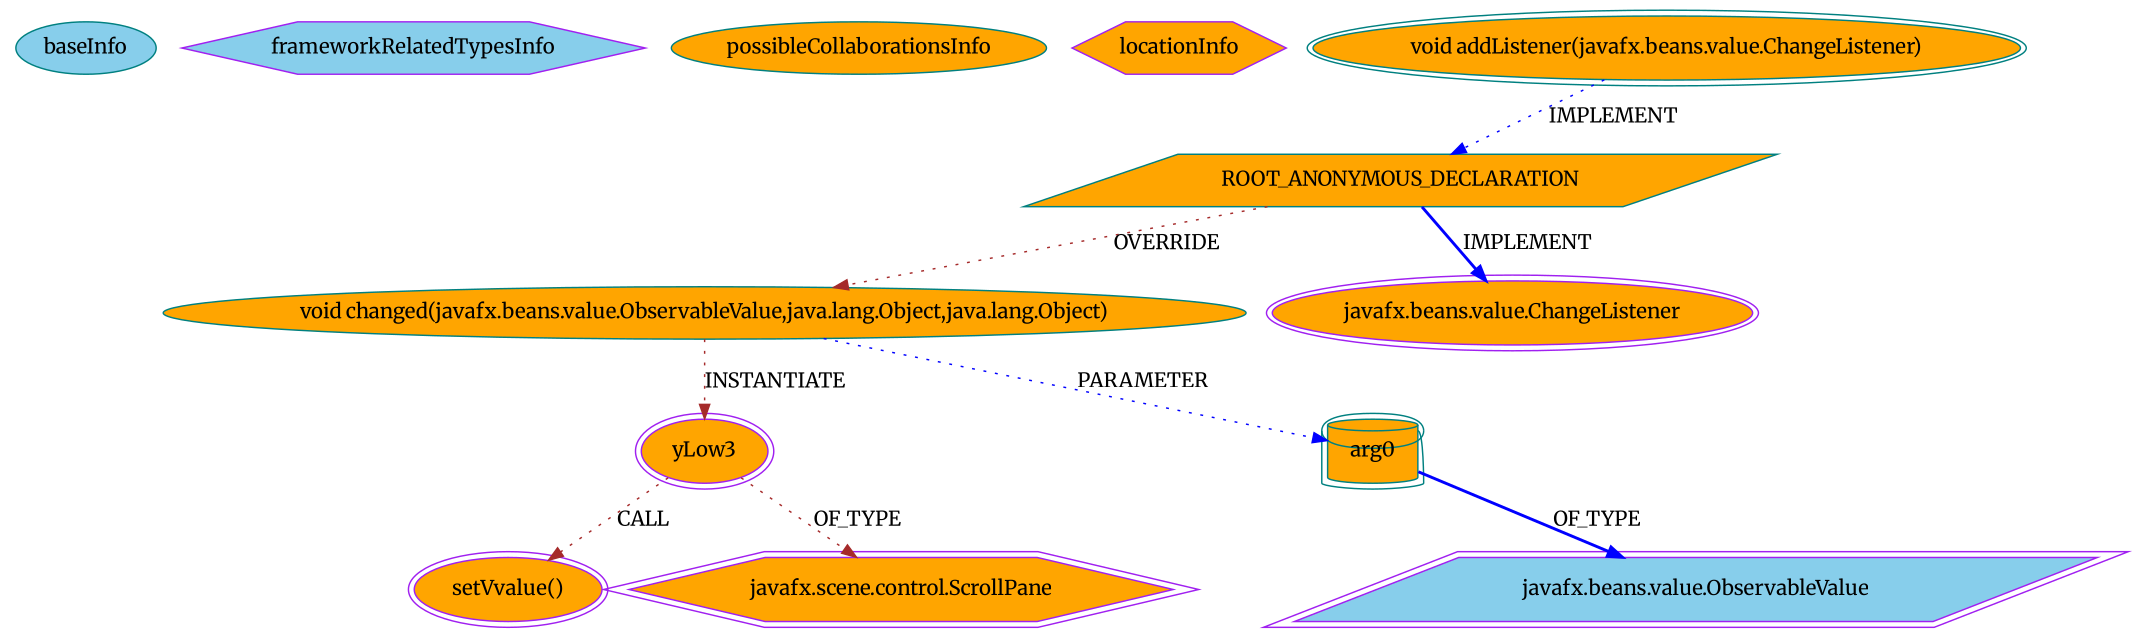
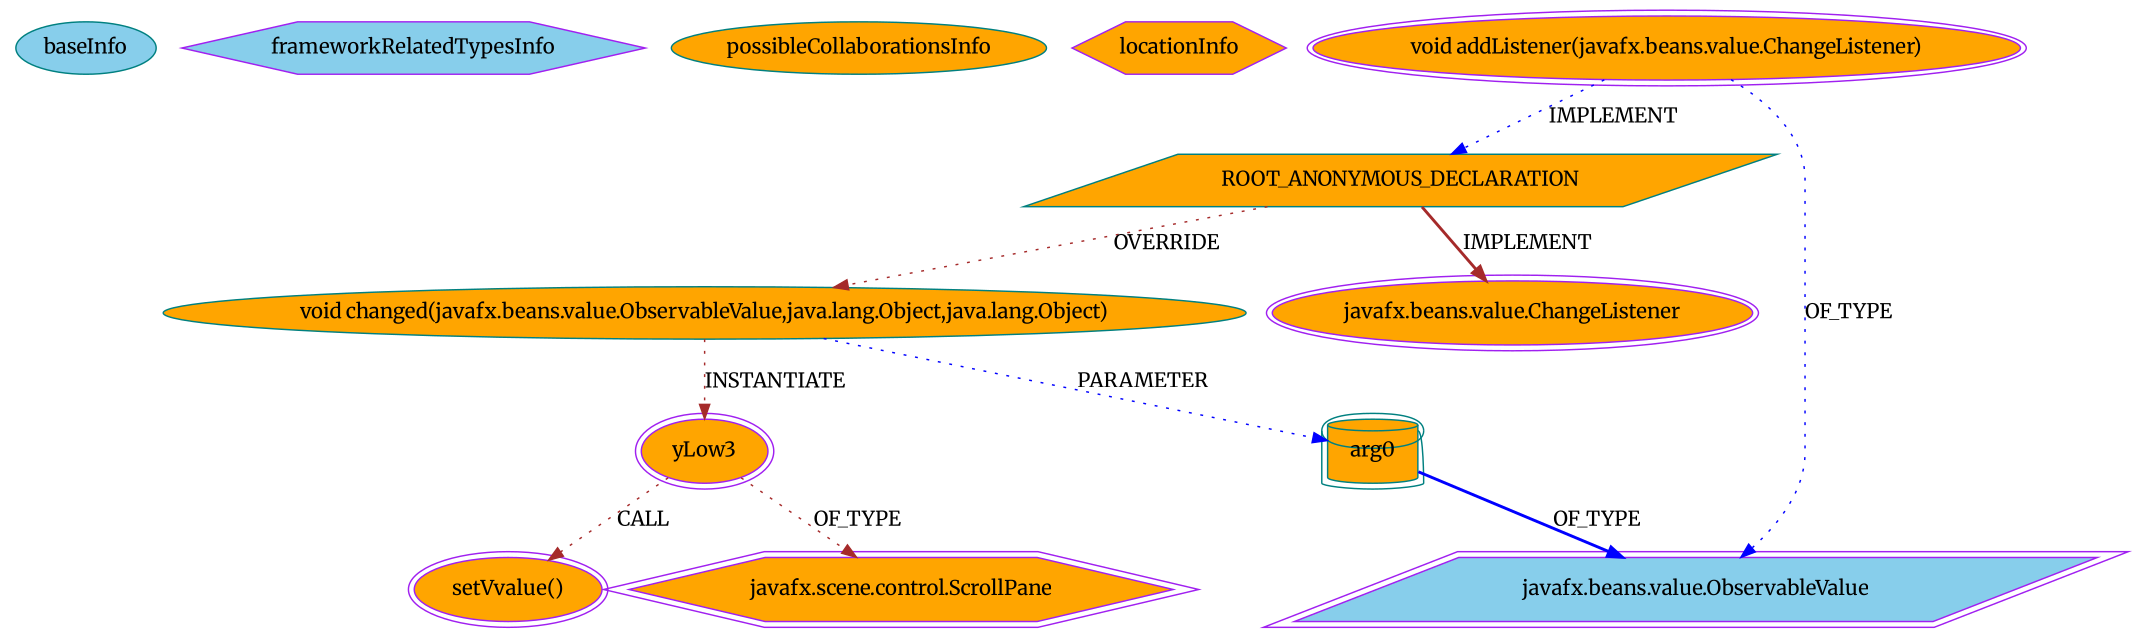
(1667, 48) -> (1667, 48)
(1449, 238) -> (1449, 238)
none -> (1805, 307)
